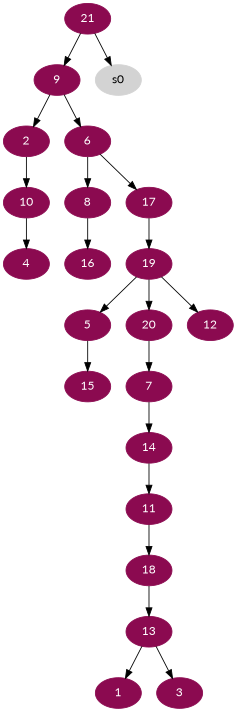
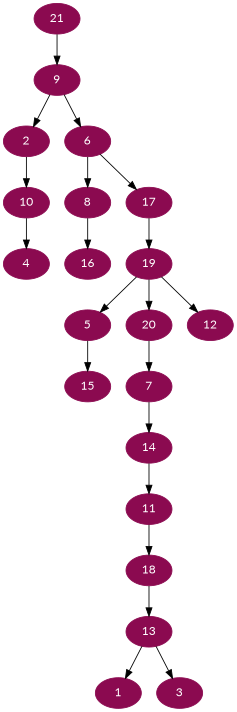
(118, 80) -> none
